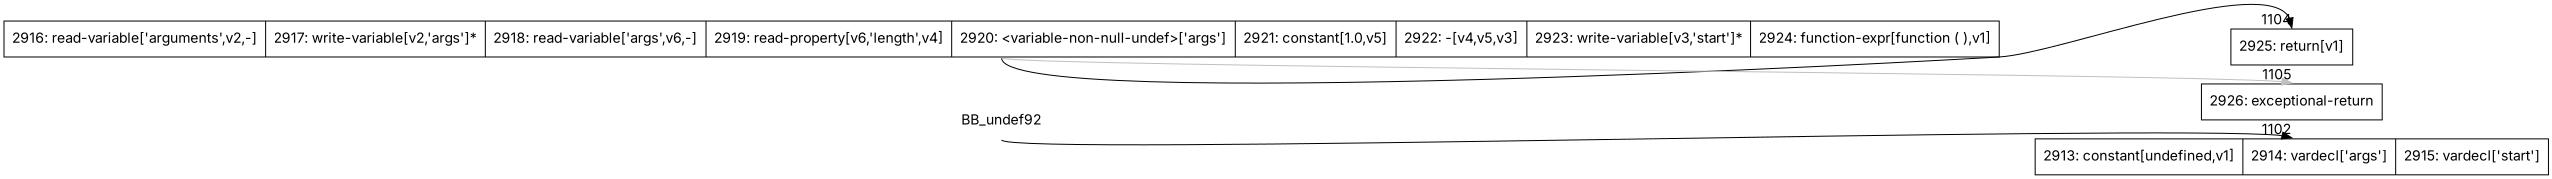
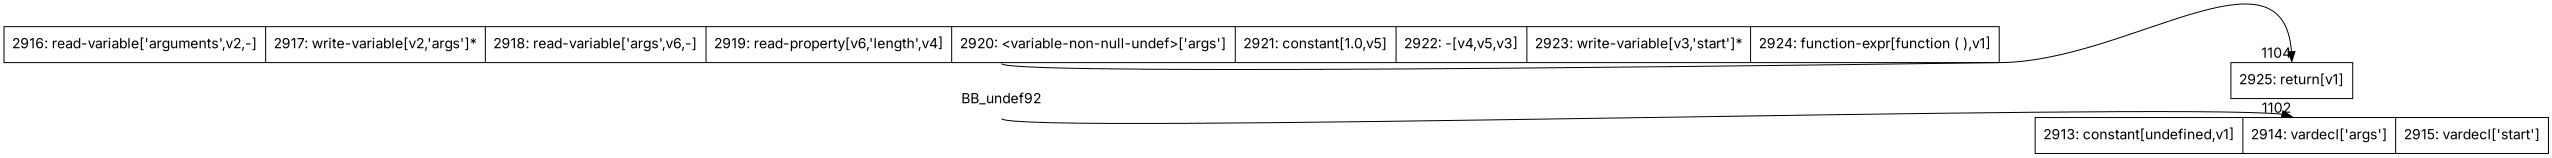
(2292, 102) -> none
